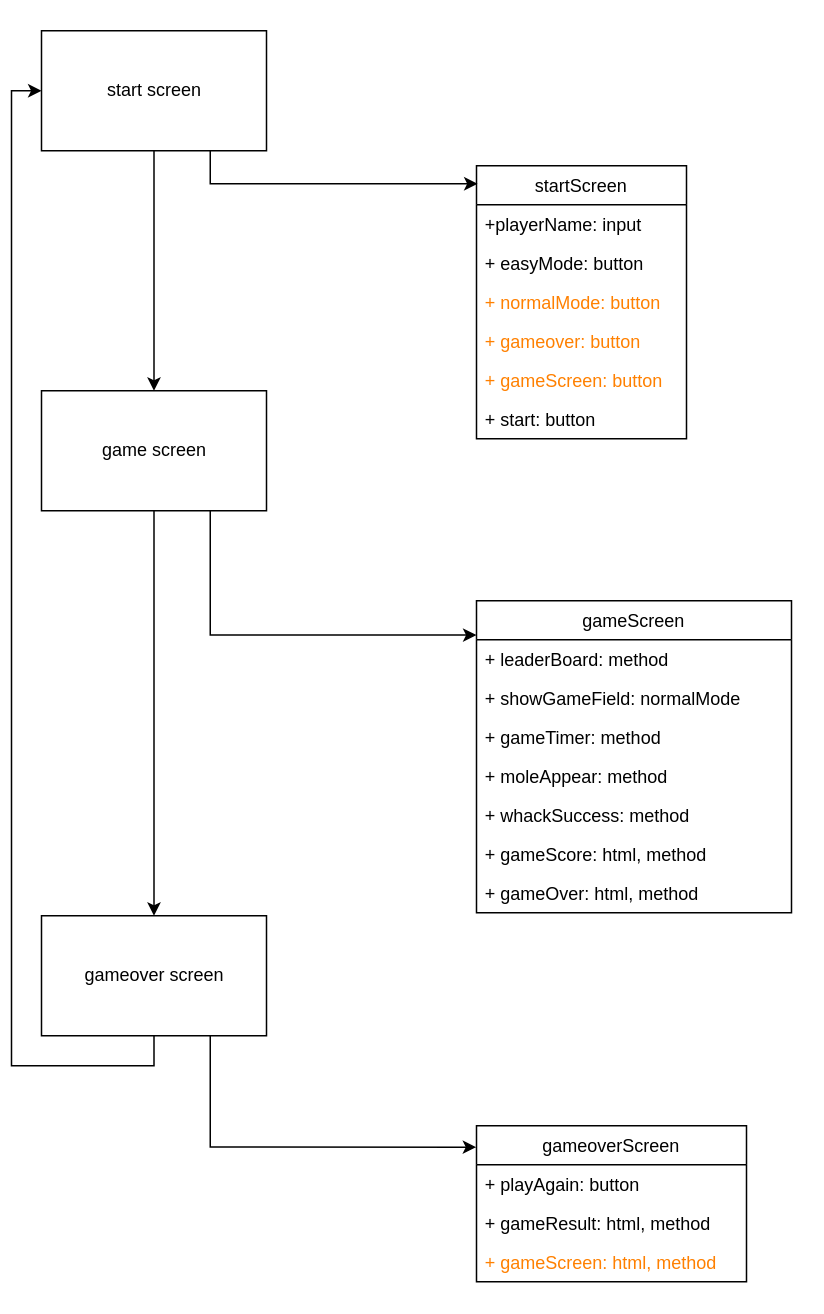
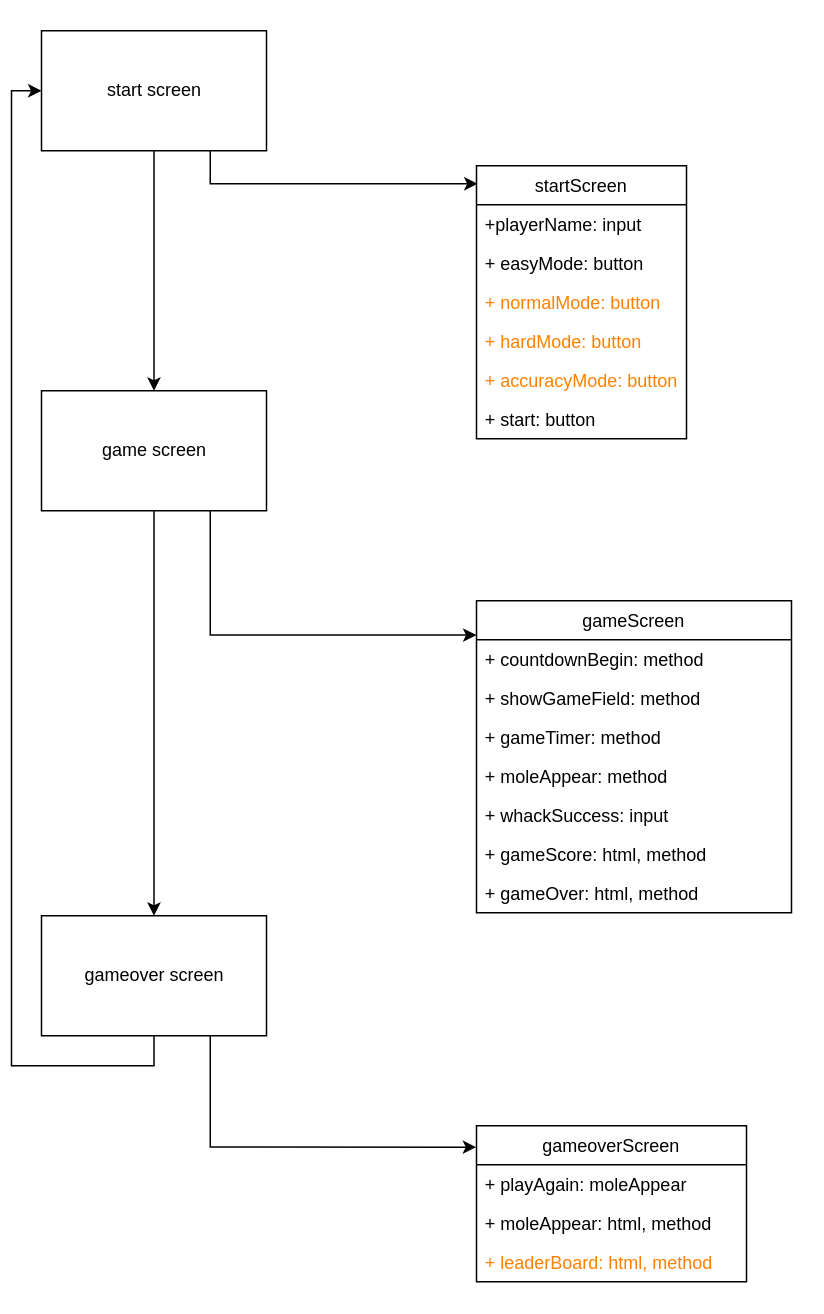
(568, 342) -> (568, 342)
(578, 381) -> (588, 381)
(581, 660) -> (596, 660)
(607, 699) -> (589, 699)
(588, 816) -> (581, 816)
(569, 1185) -> (586, 1185)
(599, 1224) -> (599, 1224)
(602, 1263) -> (604, 1263)
